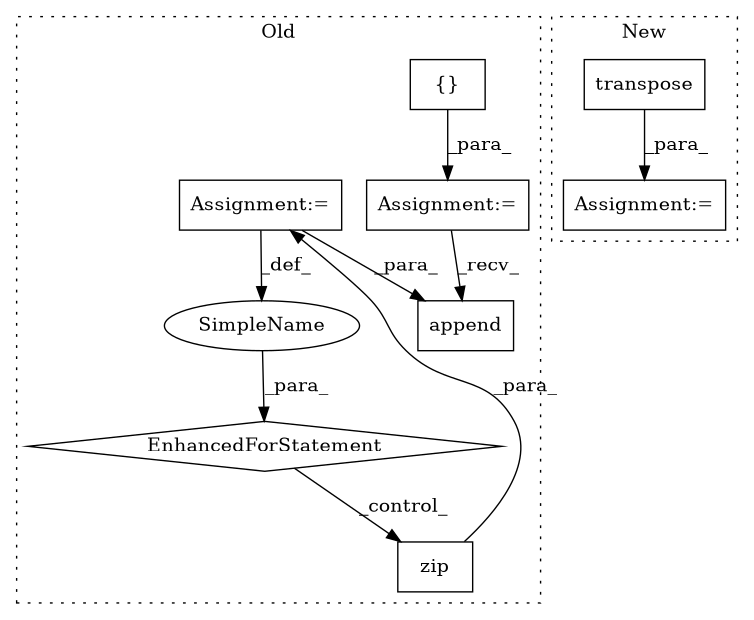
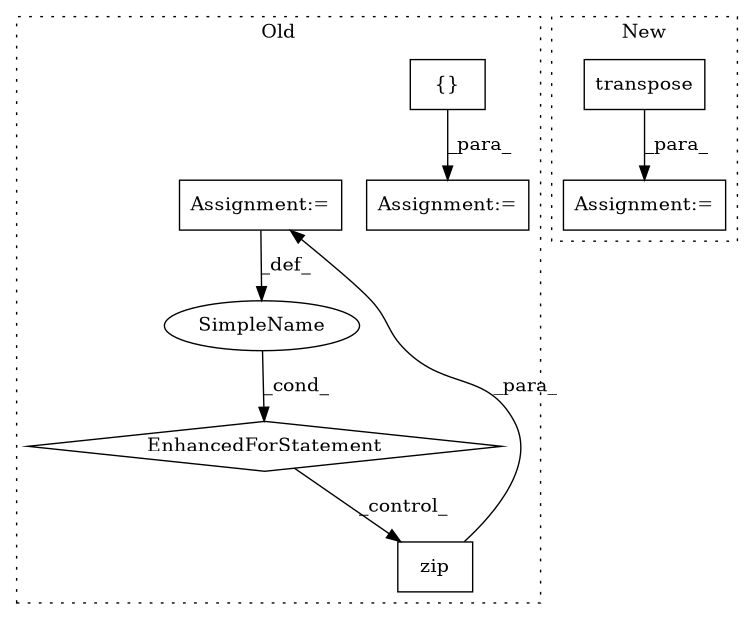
(466, 326) -> none
(297, 386) -> (297, 386)
